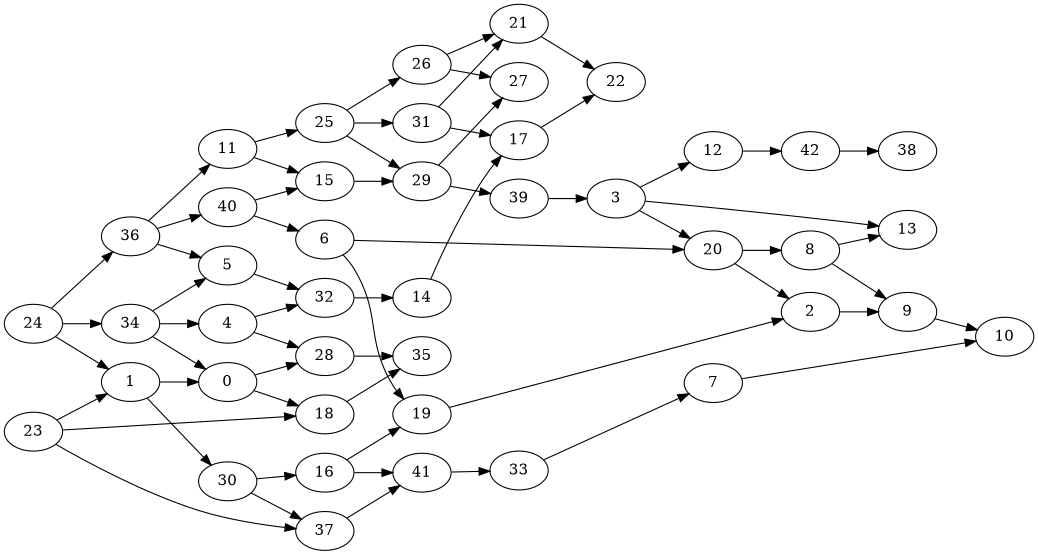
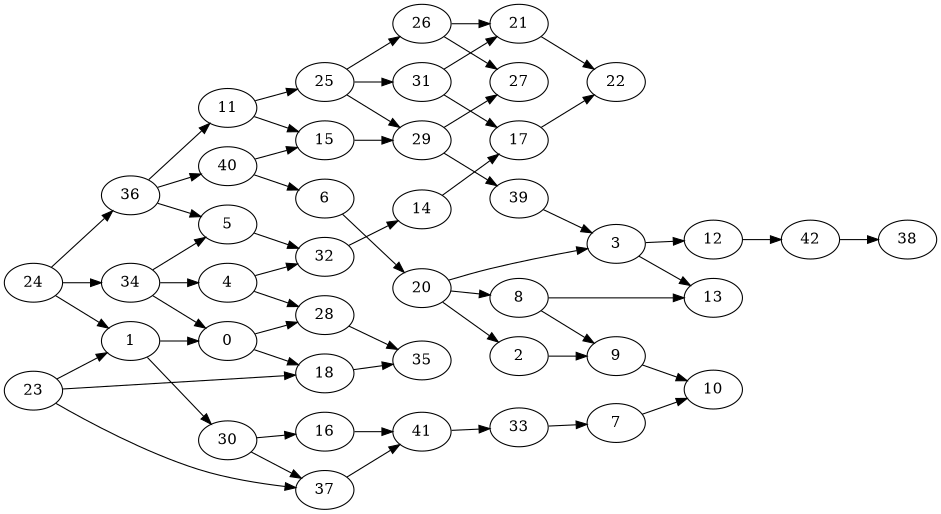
(660, 222) -> (512, 264)
(422, 414) -> none
